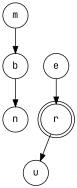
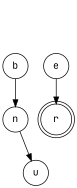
(15, 15) -> none
(47, 144) -> (24, 143)
